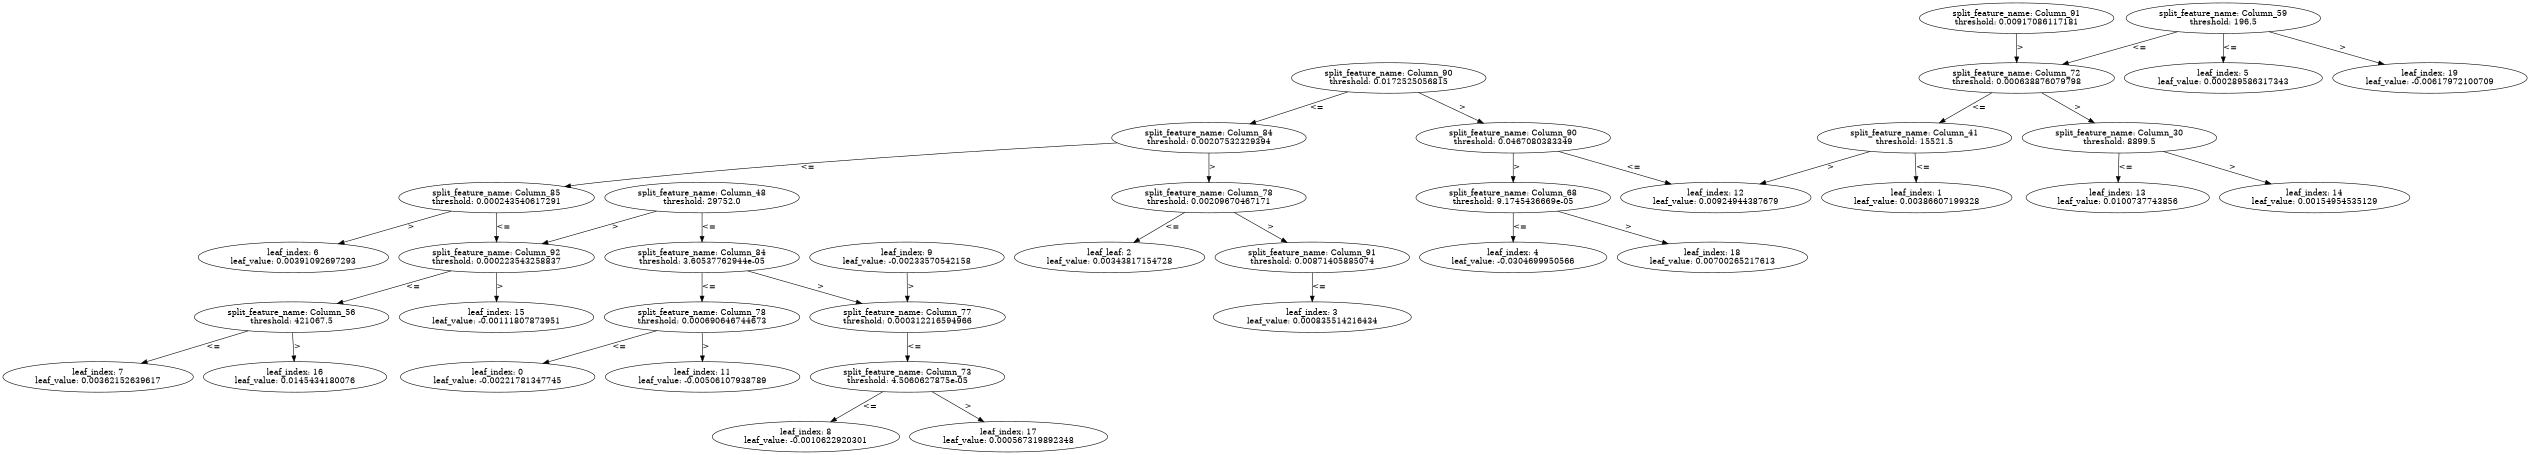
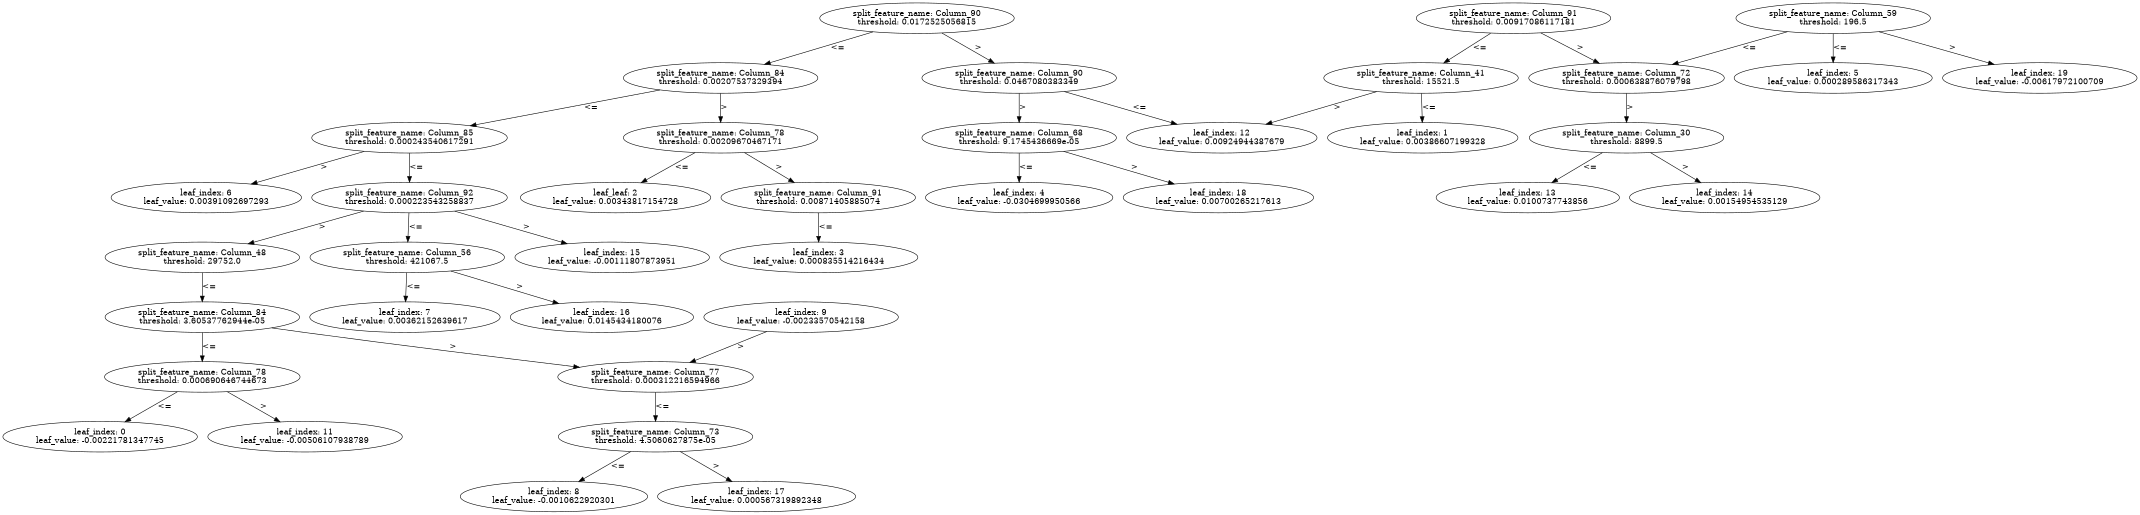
(1968, 106) -> (1470, 47)
(1209, 138) -> (721, 78)
(602, 227) -> (309, 227)
